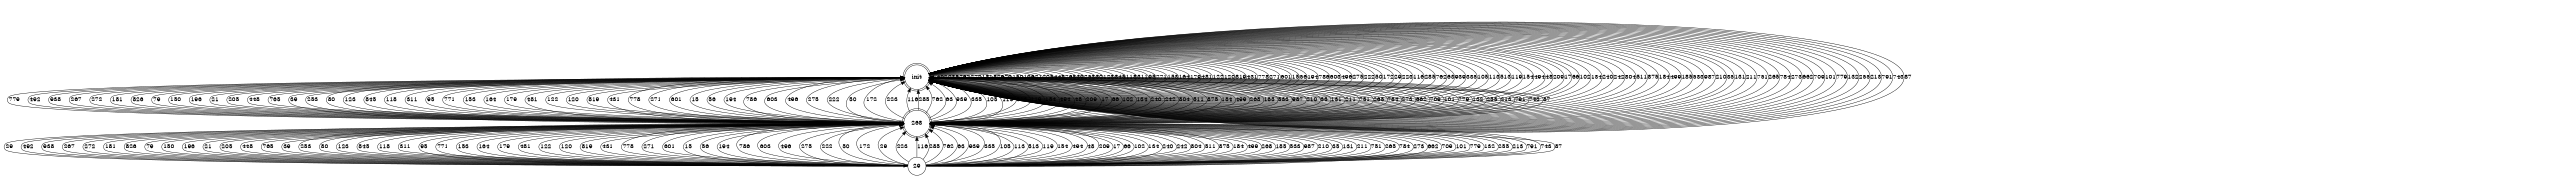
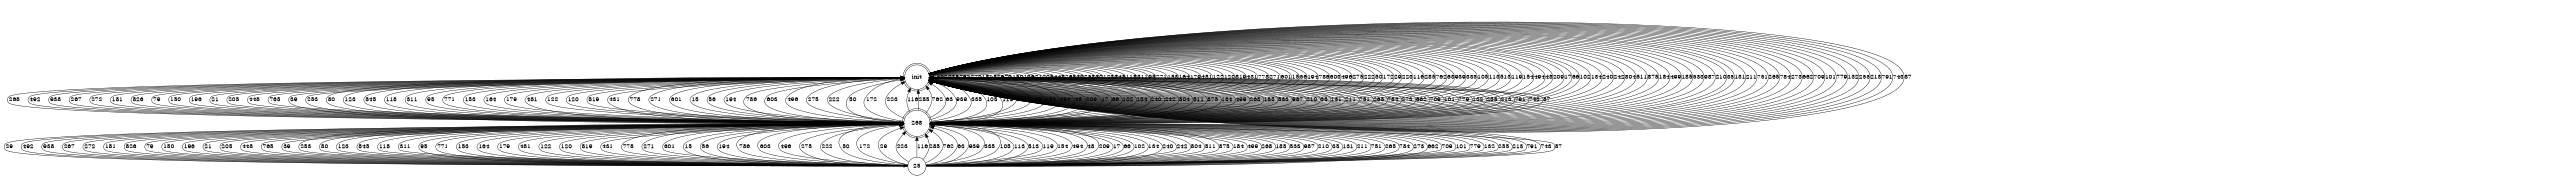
(14, 100) -> (14, 100)
(917, 166) -> (917, 166)
